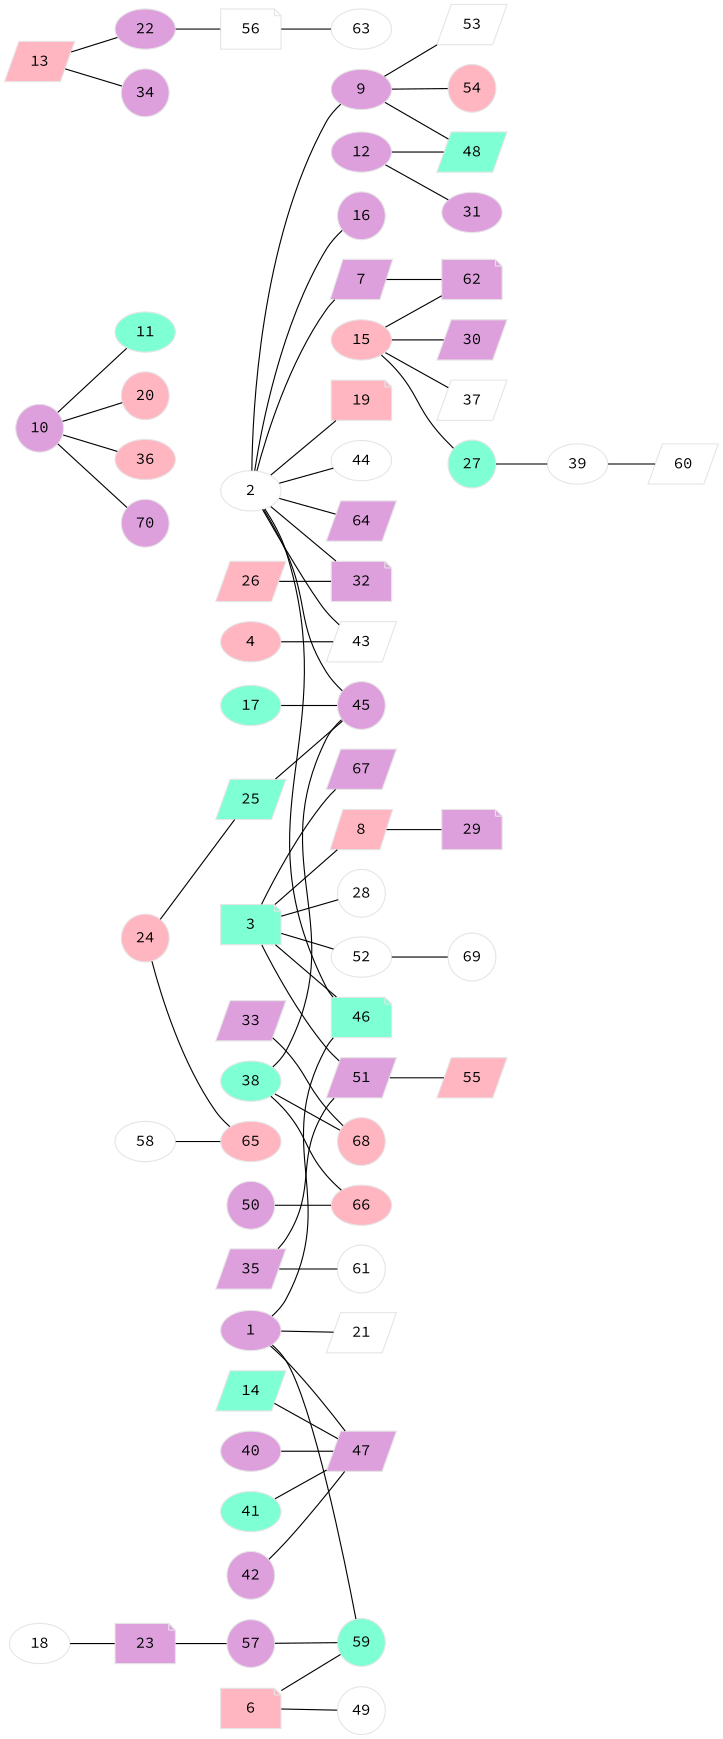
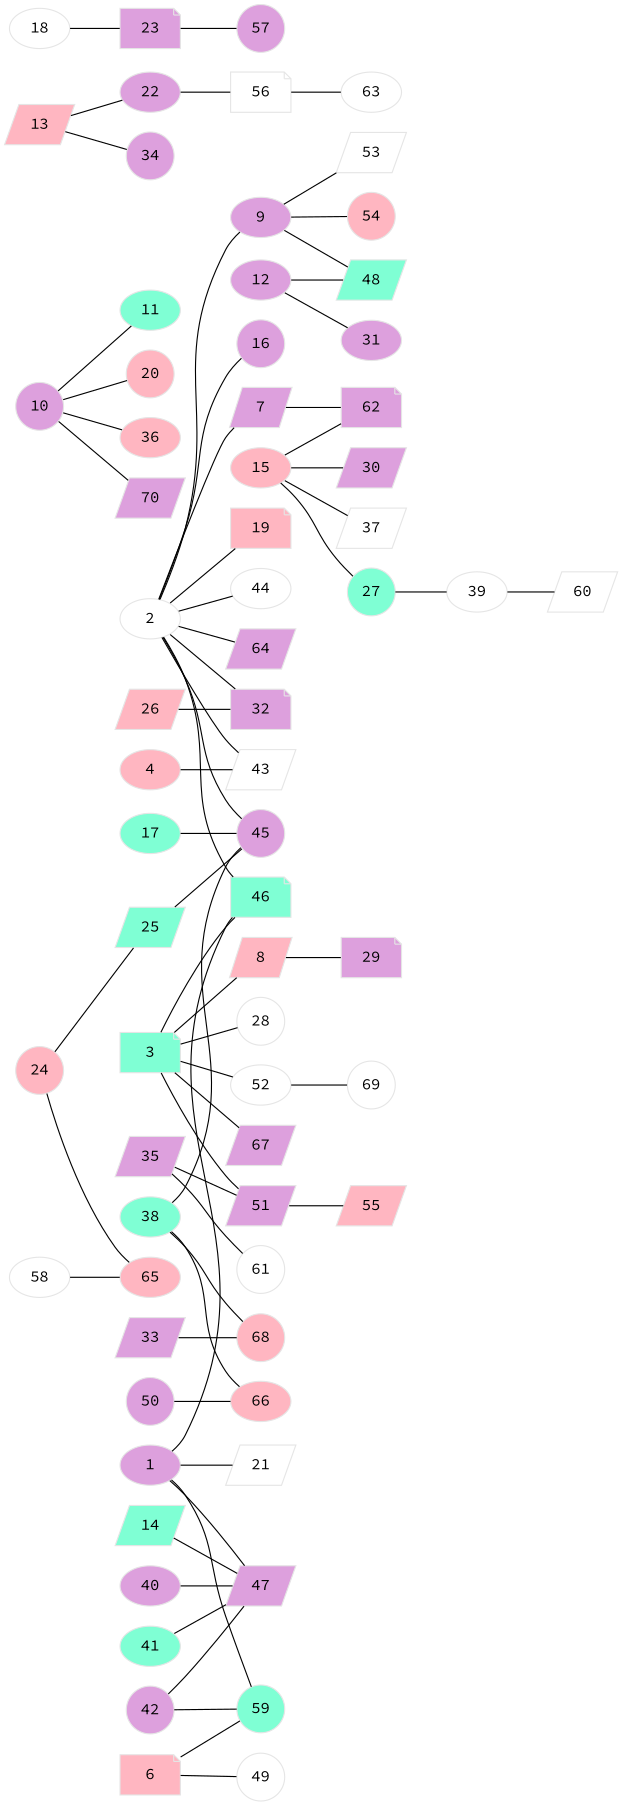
(145, 523) -> (150, 498)
(306, 1643) -> (206, 1709)
